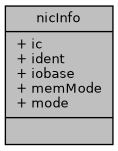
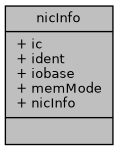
(43, 104) -> (46, 104)
